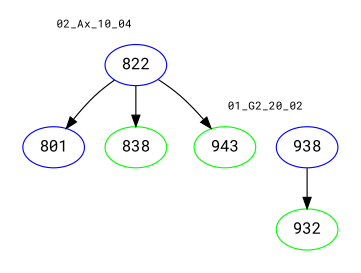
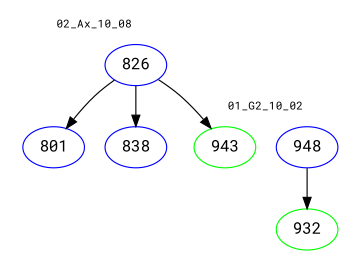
(95, 25) -> (95, 25)
(136, 65) -> (136, 65)
(266, 107) -> (266, 107)
(136, 147) -> (136, 147)
(307, 147) -> (307, 147)
